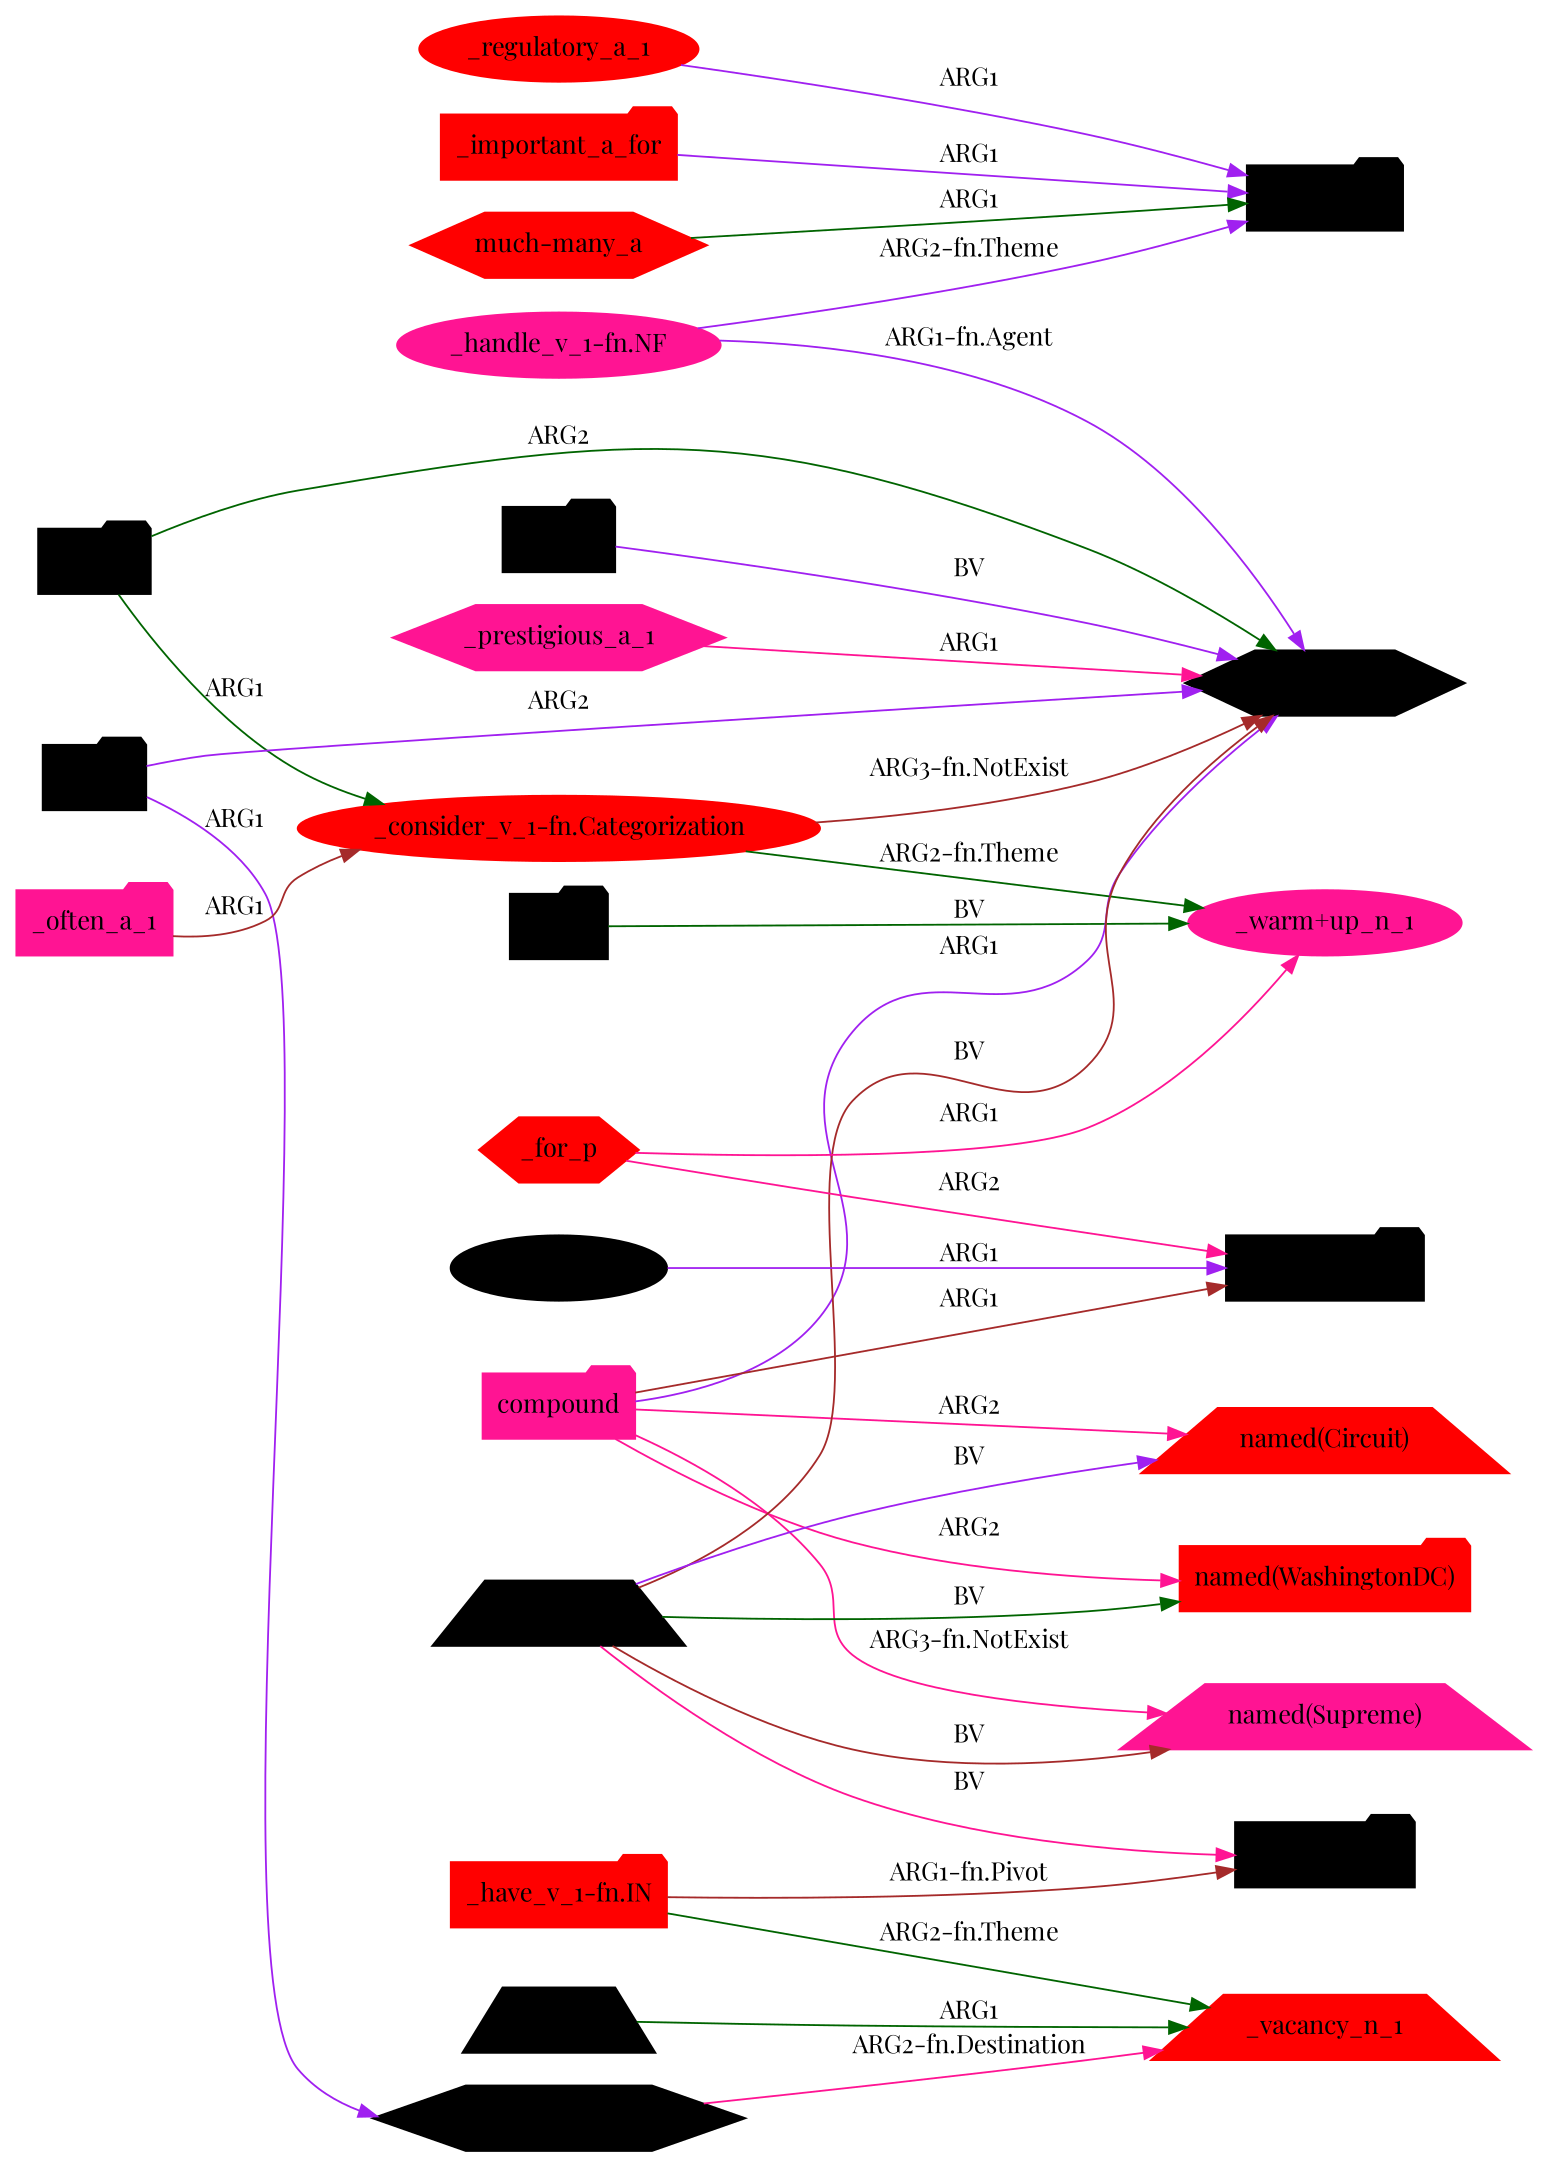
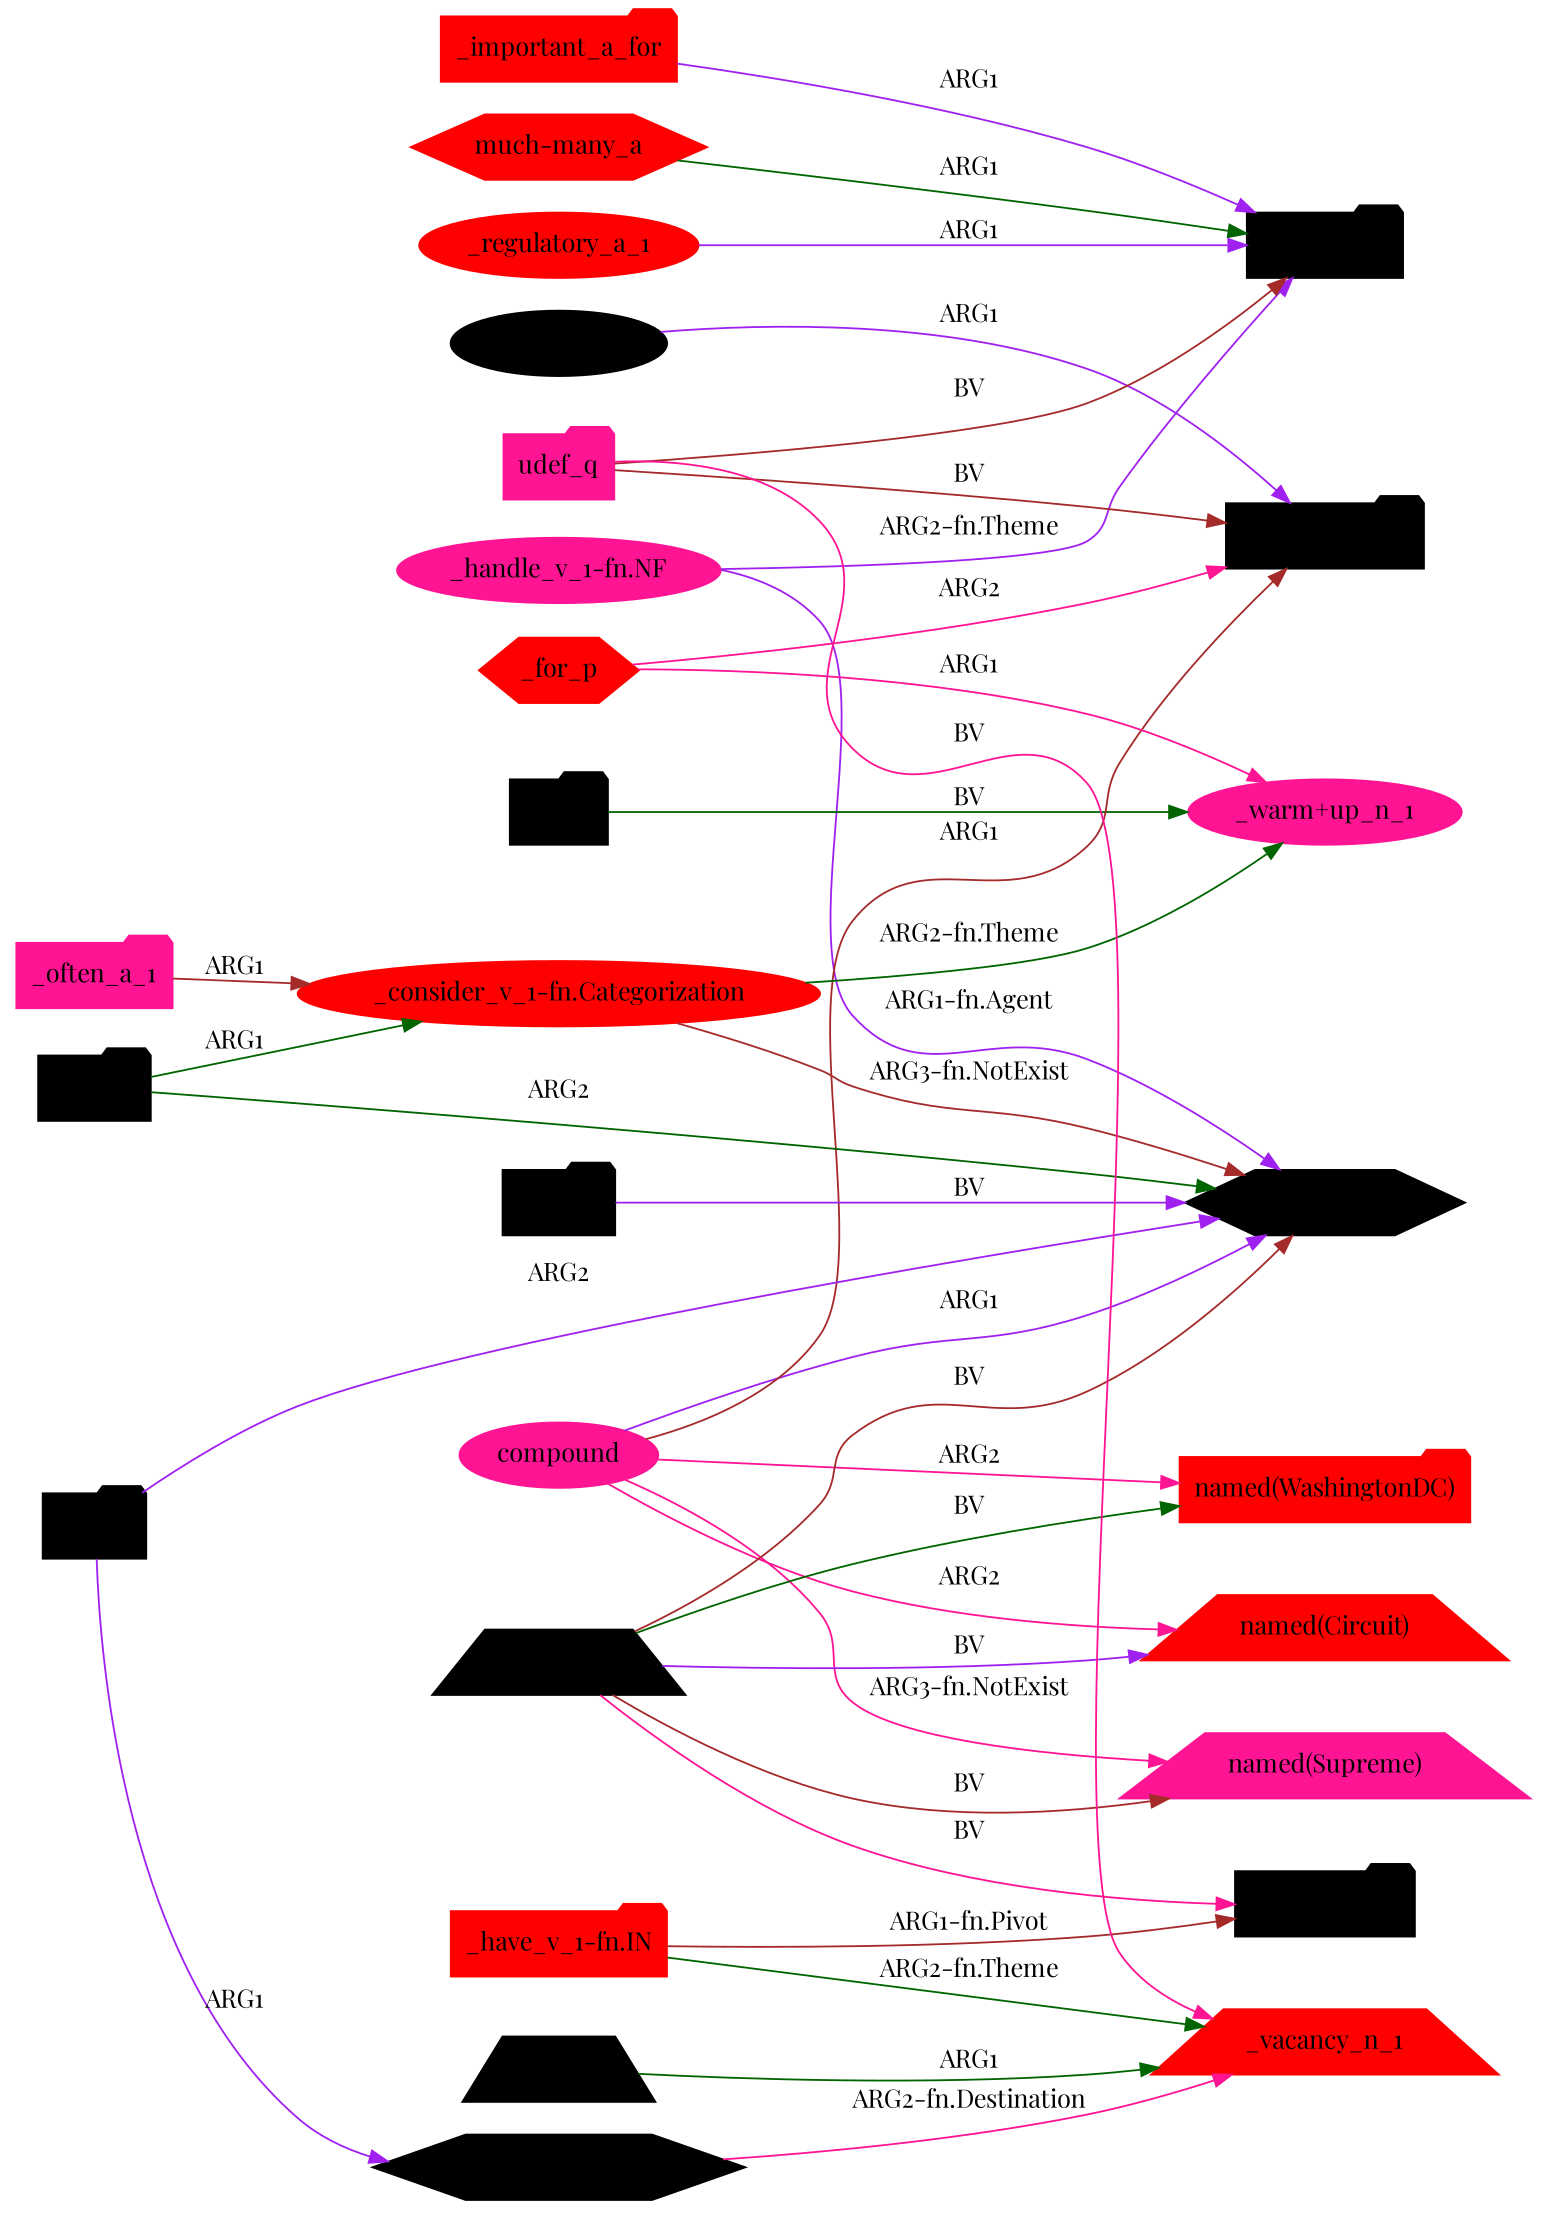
none -> (559, 467)
(559, 638) -> none
(559, 1406) -> (559, 1455)
